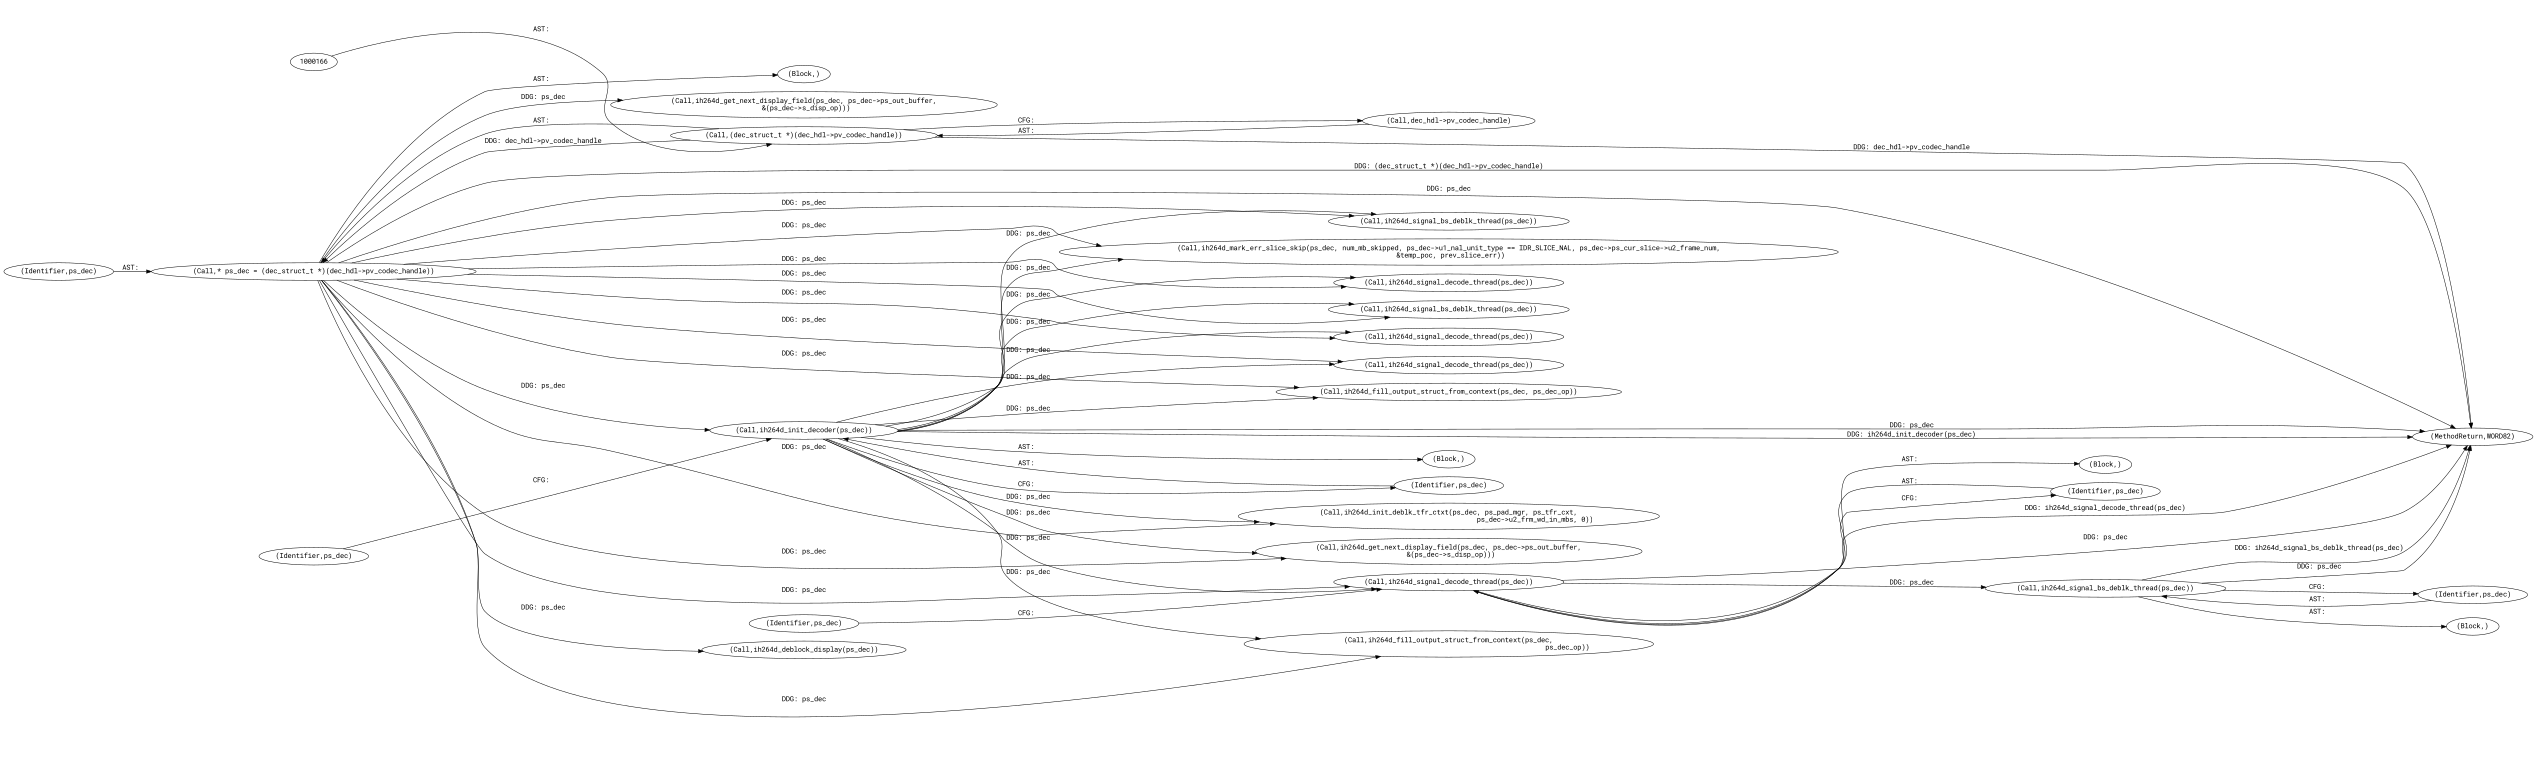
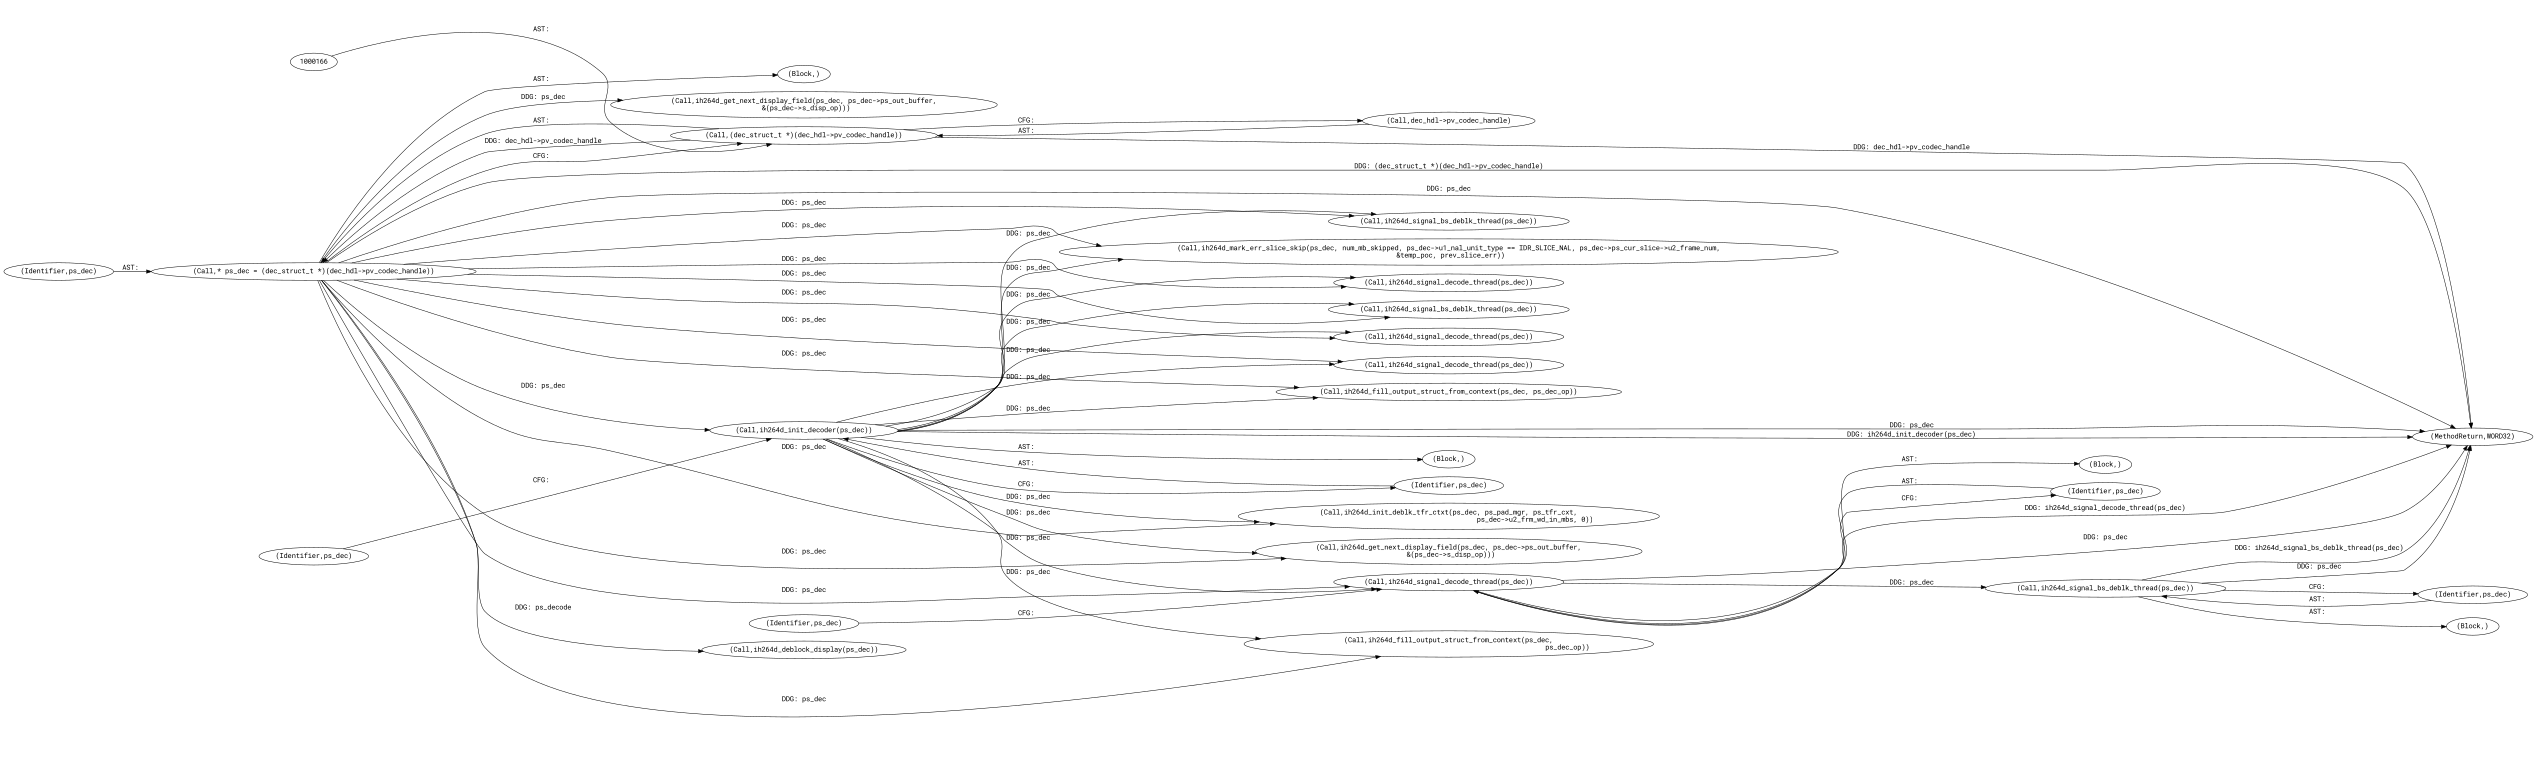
none -> (519, 163)
(2473, 437) -> (2473, 437)
(543, 608) -> (543, 608)
